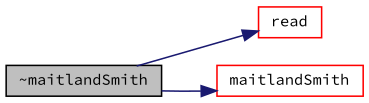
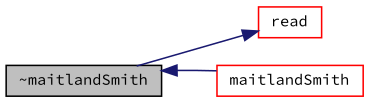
(181, 91) -> (197, 70)
